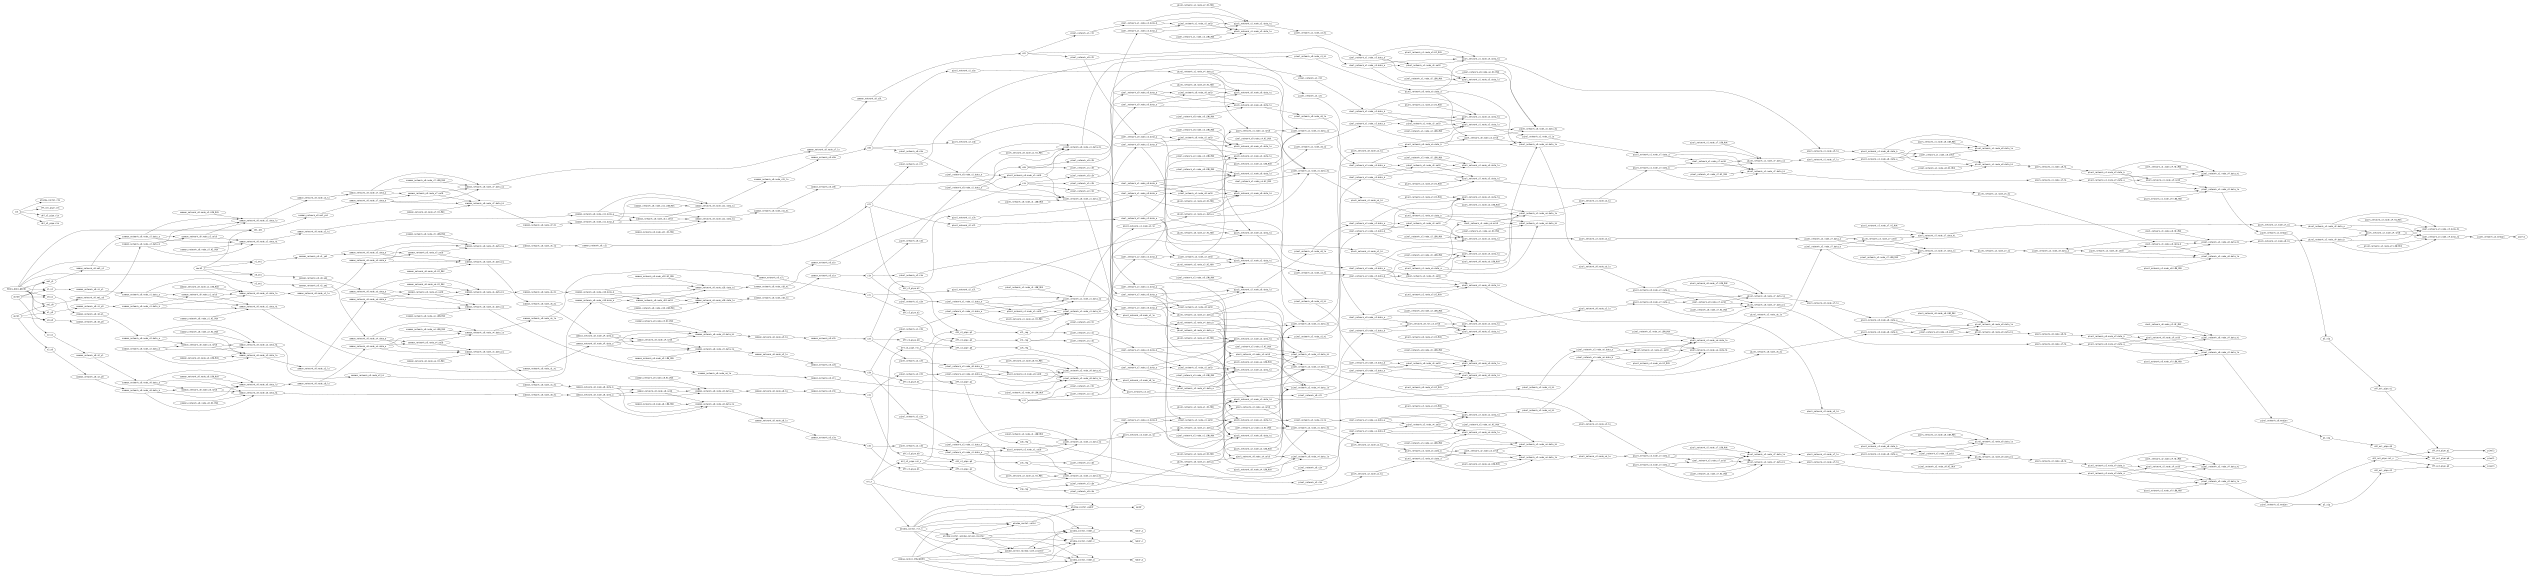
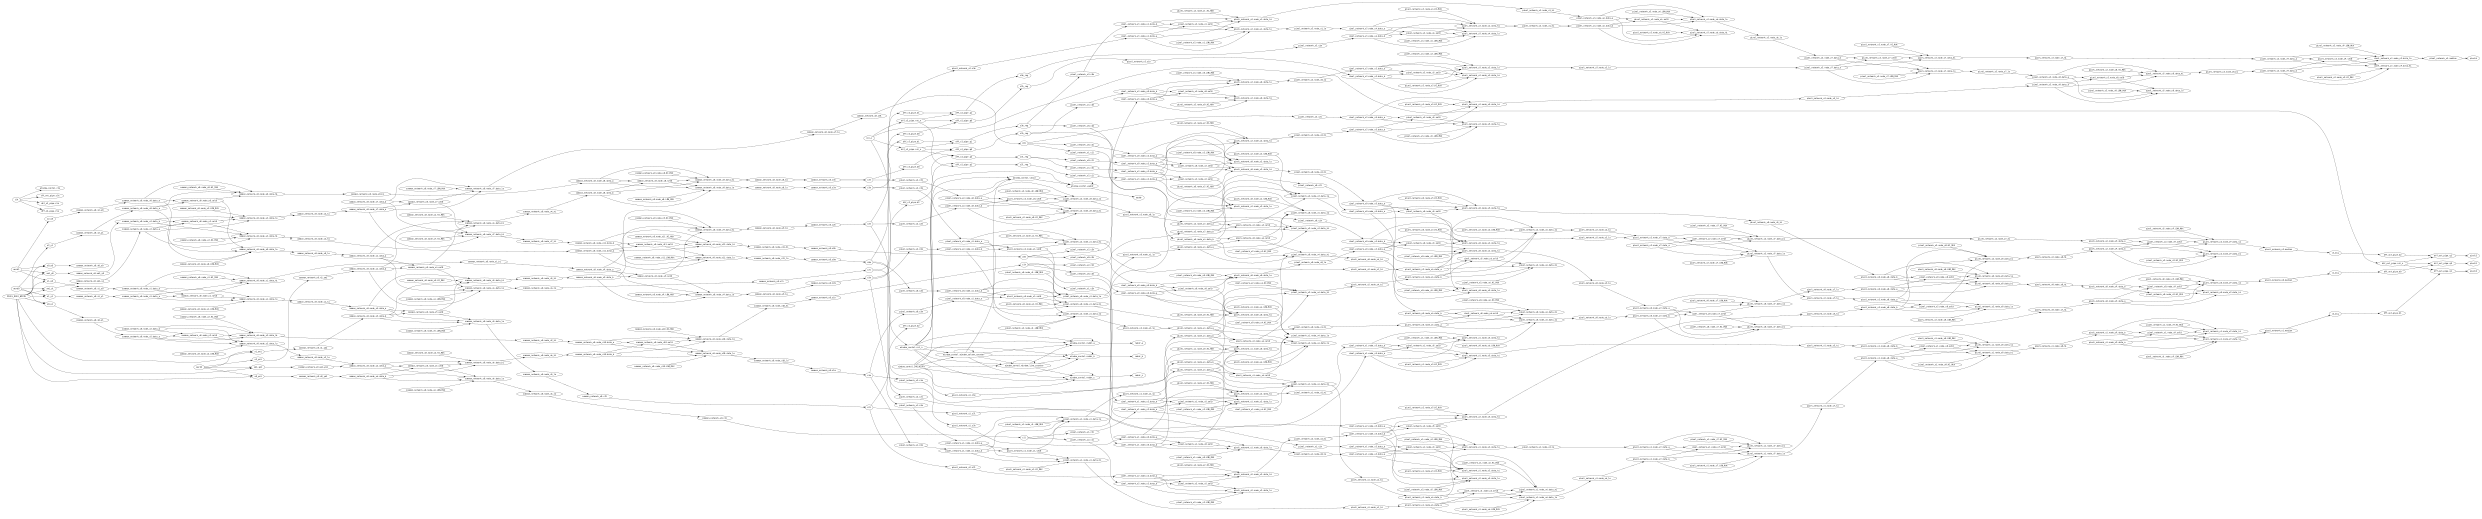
(2051, 180) -> none
(339, 208) -> (337, 367)
(2133, 241) -> (2105, 64)
(2134, 248) -> (2078, 81)
(1423, 324) -> (1423, 243)
(2164, 333) -> (2135, 291)
